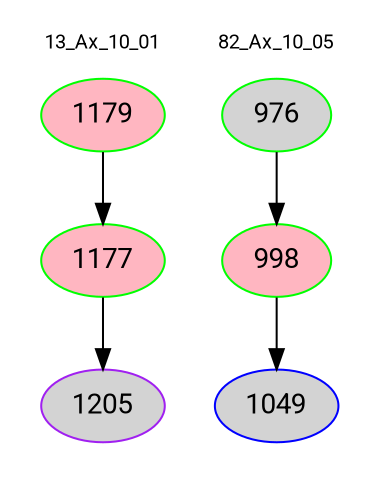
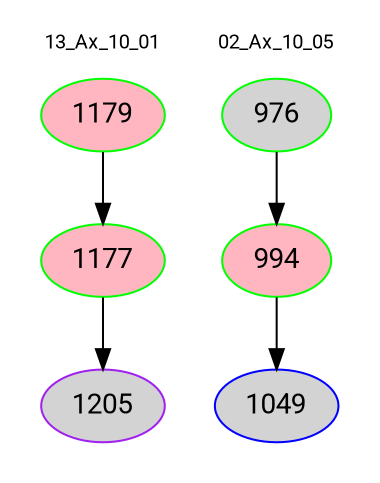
(277, 43) -> (277, 43)
(277, 261) -> (277, 261)
